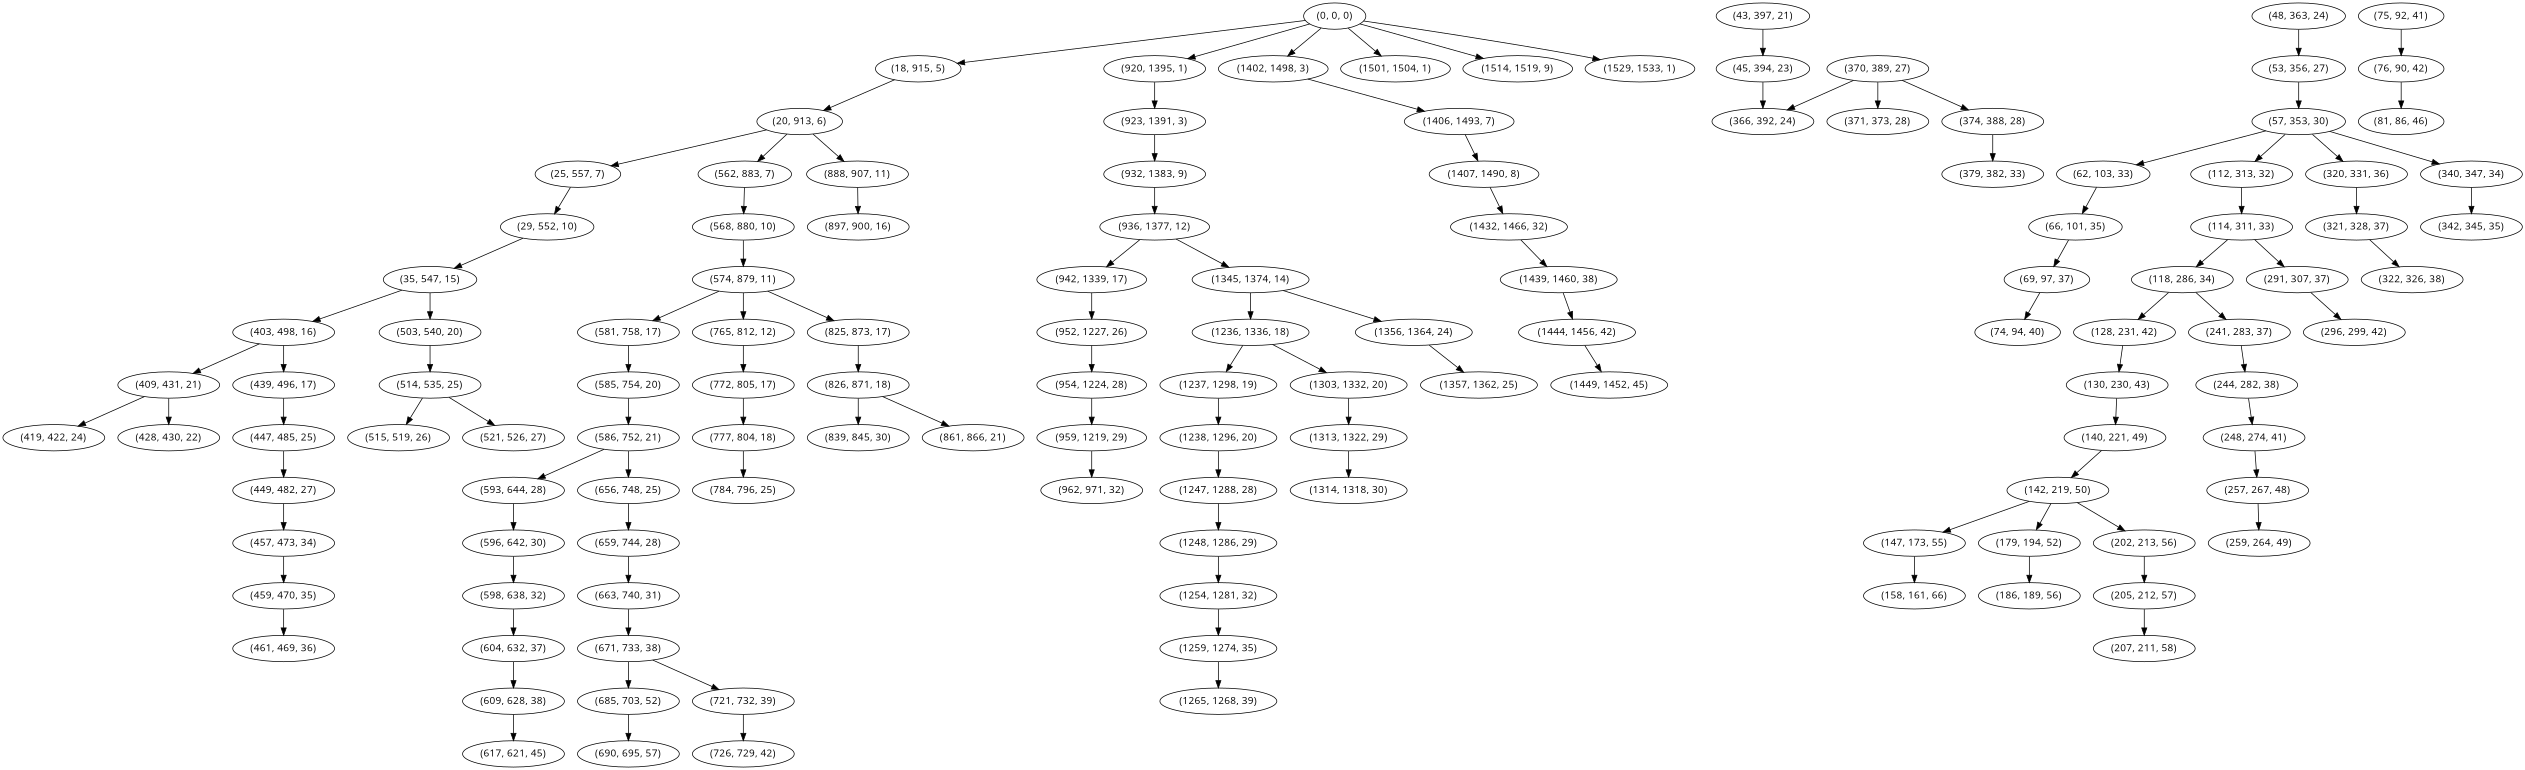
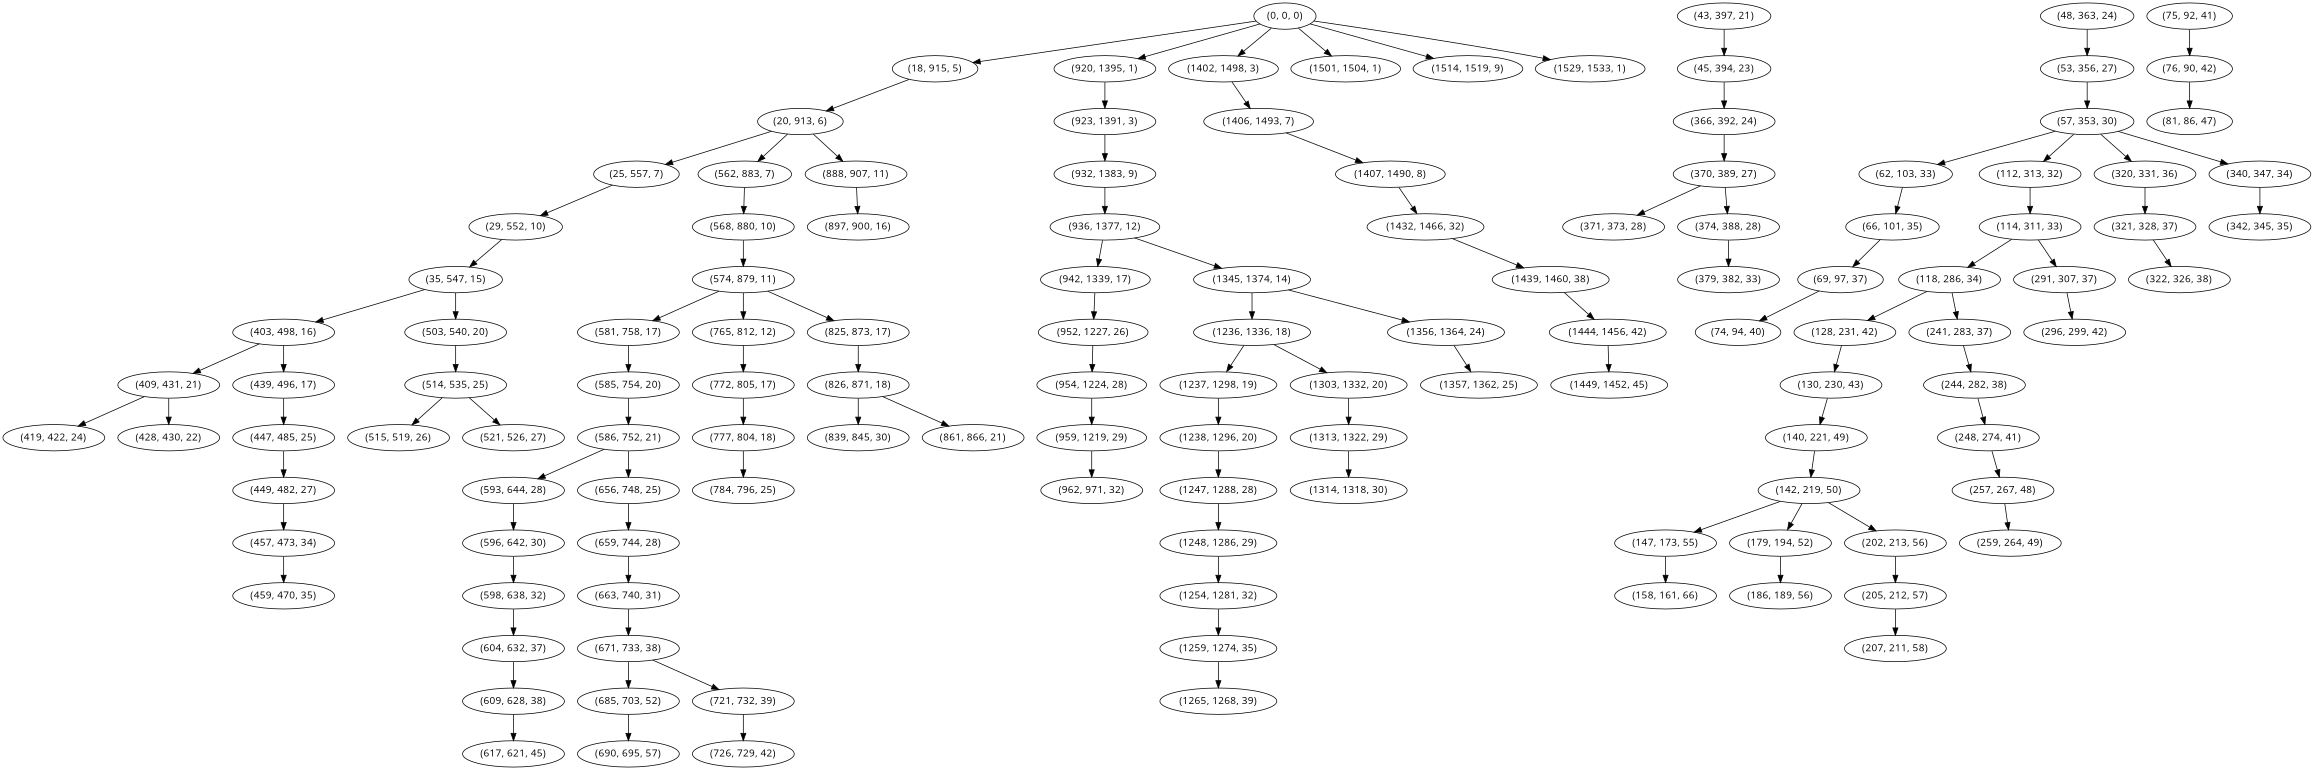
(1824, 94) -> (1724, 144)
(2401, 122) -> (2190, 122)
(284, 649) -> none
